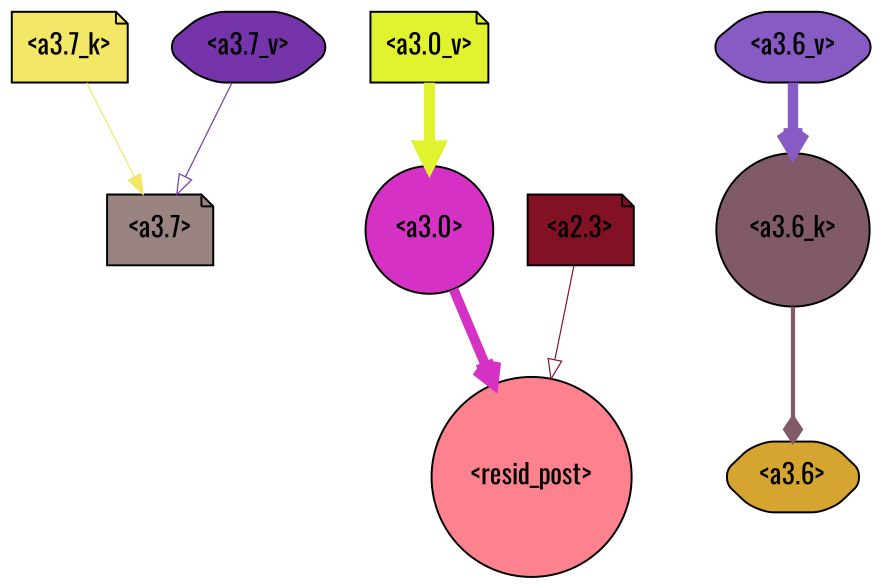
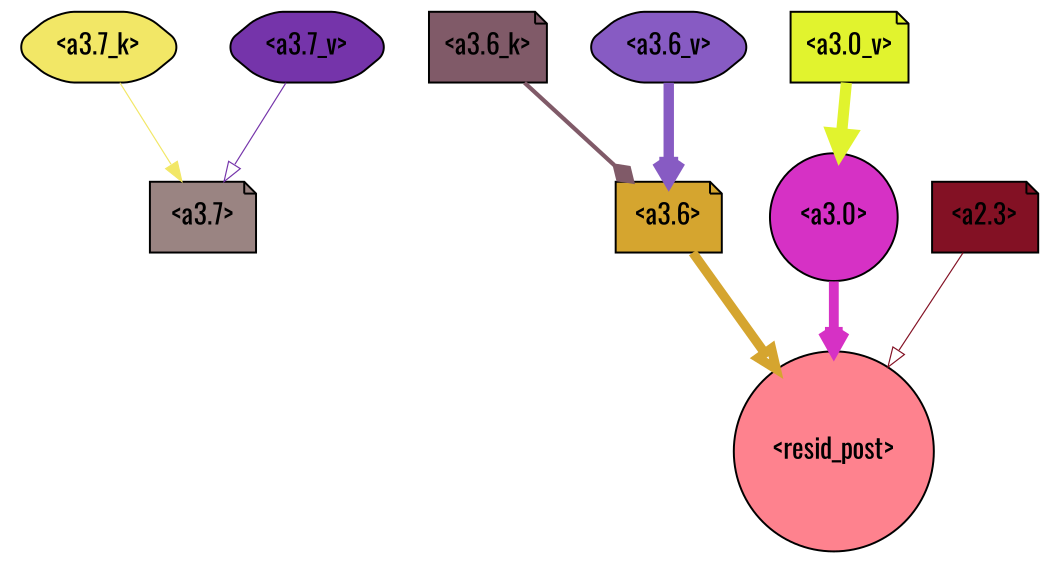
(70, 47) -> (99, 47)
(793, 108) -> (669, 122)
(793, 230) -> (488, 47)
none -> (729, 303)
(793, 477) -> (669, 217)
